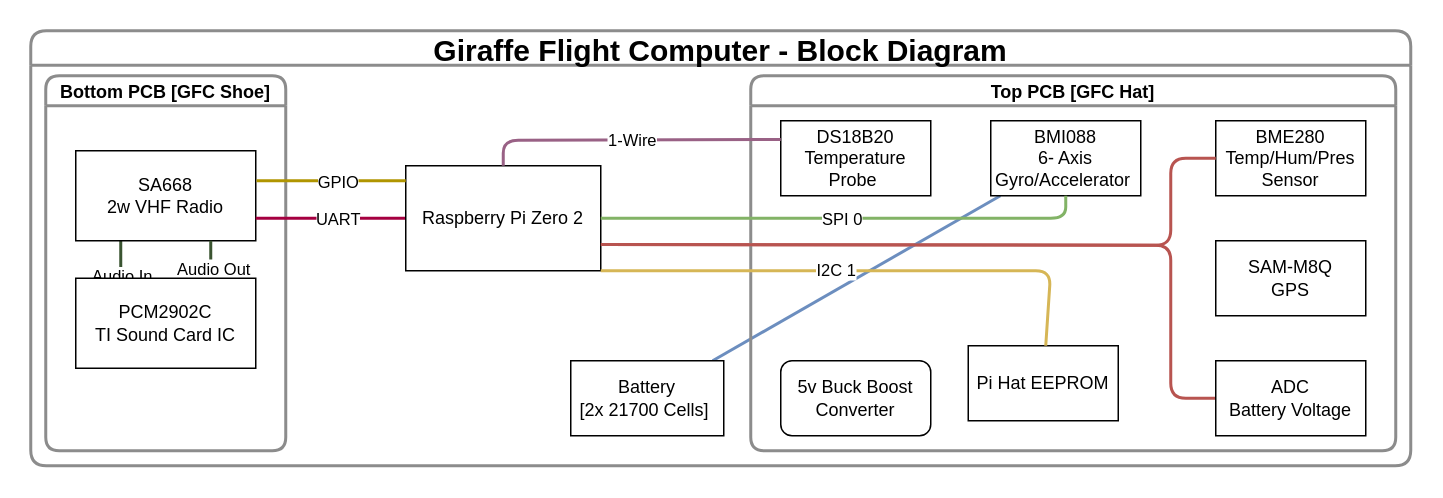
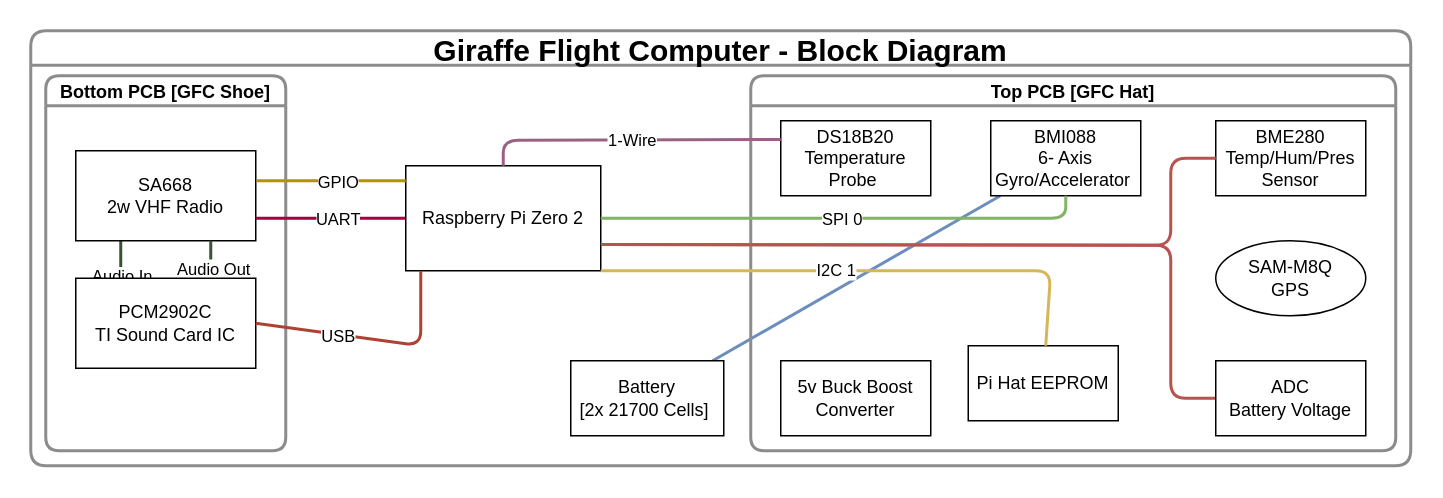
(1291, 278) -> (1291, 278)
none -> (369, 339)
(856, 398) -> (856, 398)
